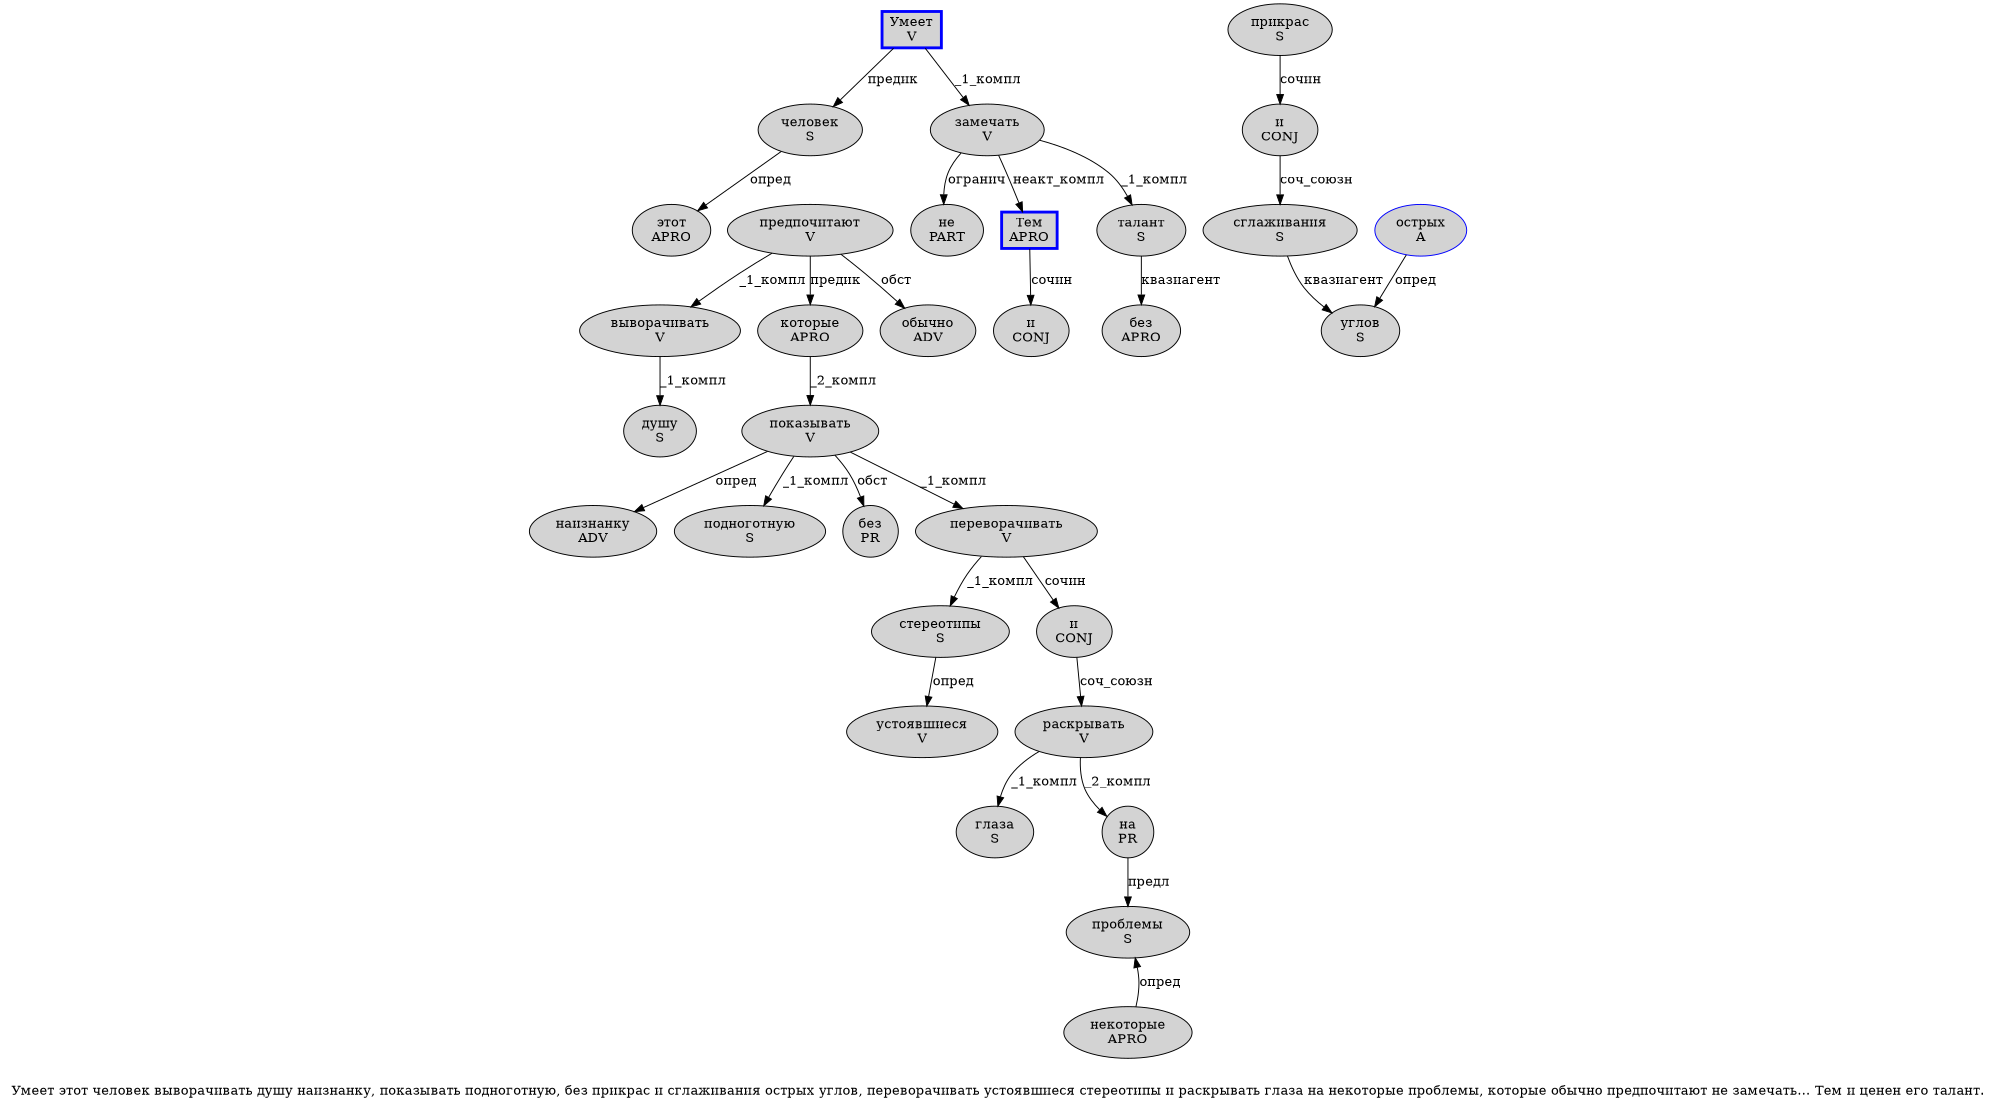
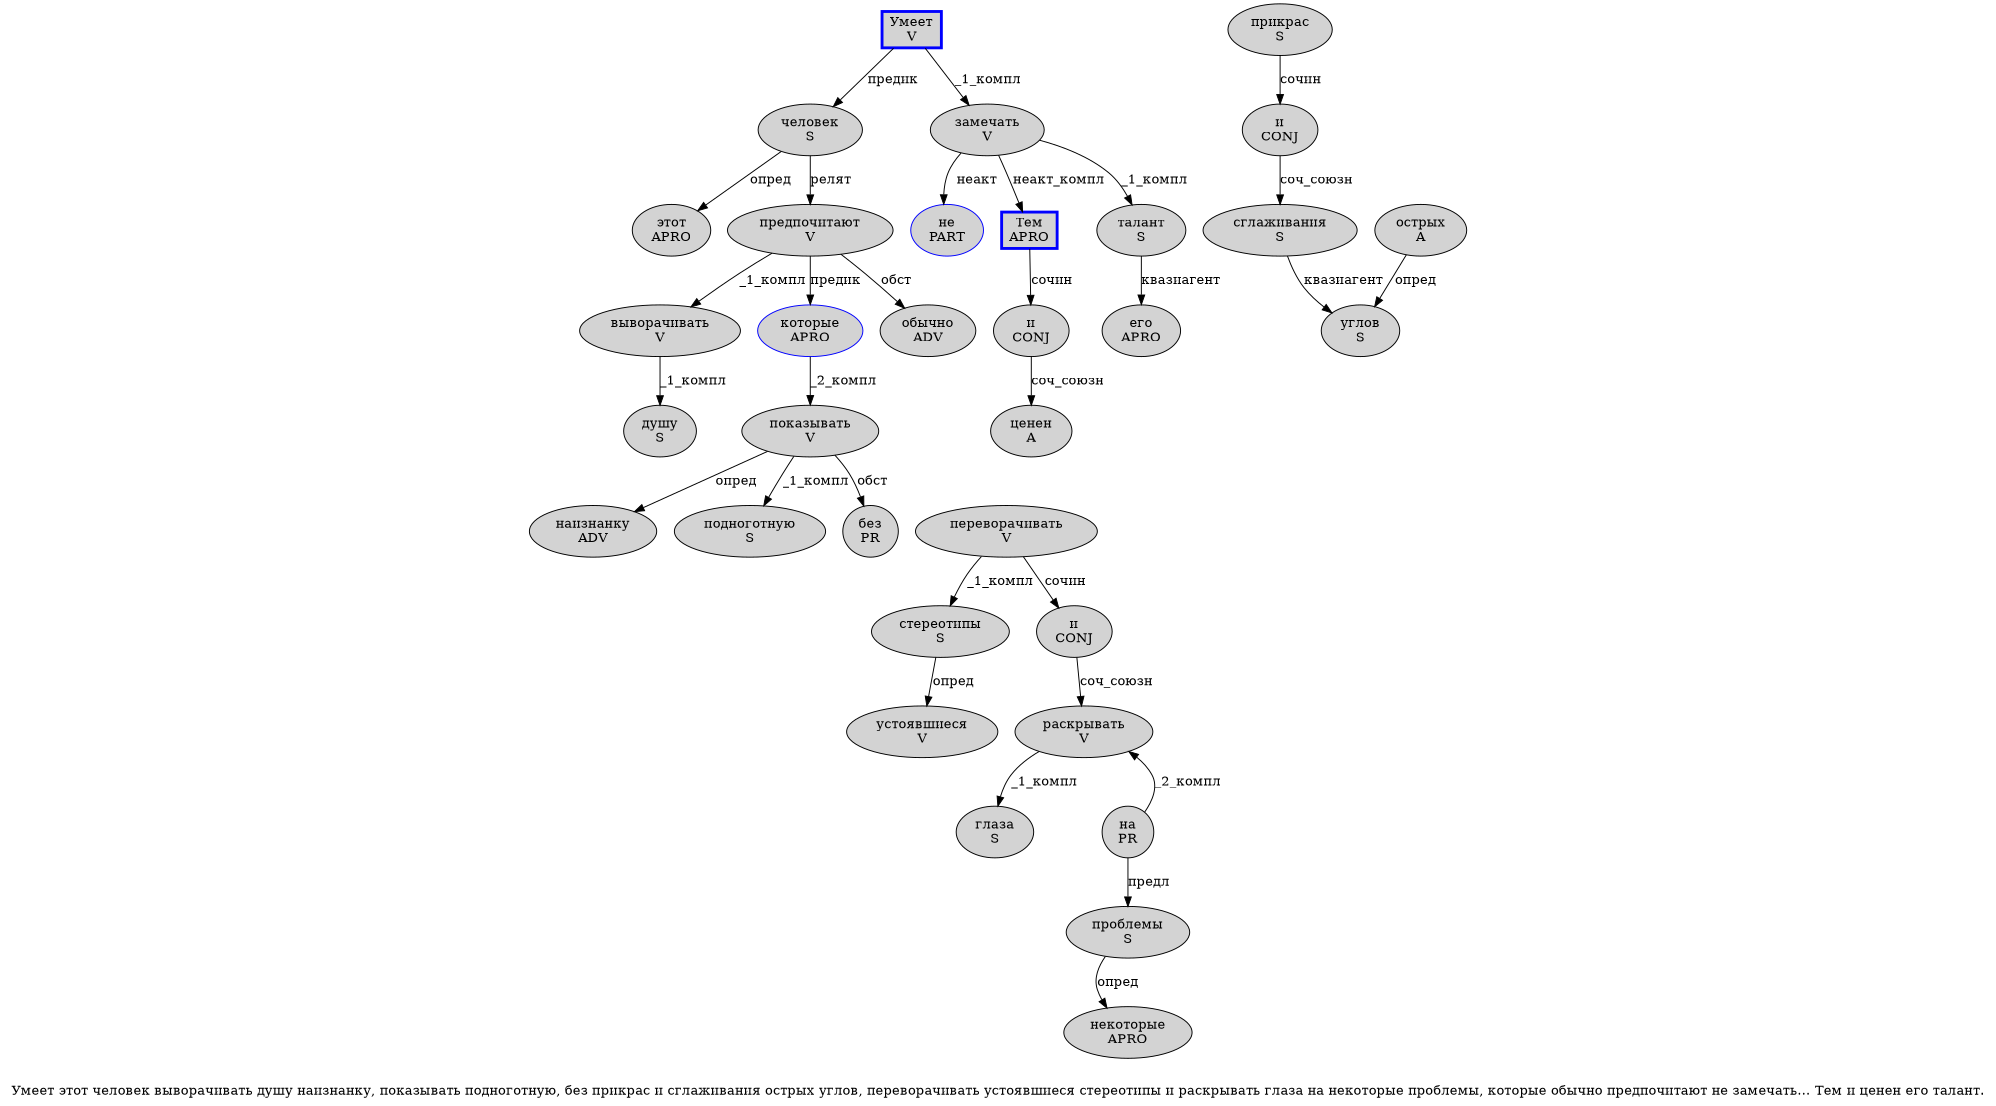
none -> (810, 175)
(977, 180) -> (977, 180)
(947, 230) -> (947, 230)
(1421, 230) -> (1421, 230)
(810, 331) -> (810, 331)
(1141, 331) -> (1141, 331)
none -> (1031, 431)
(902, 478) -> none
(1084, 786) -> (1154, 783)
(1139, 987) -> (1096, 978)
